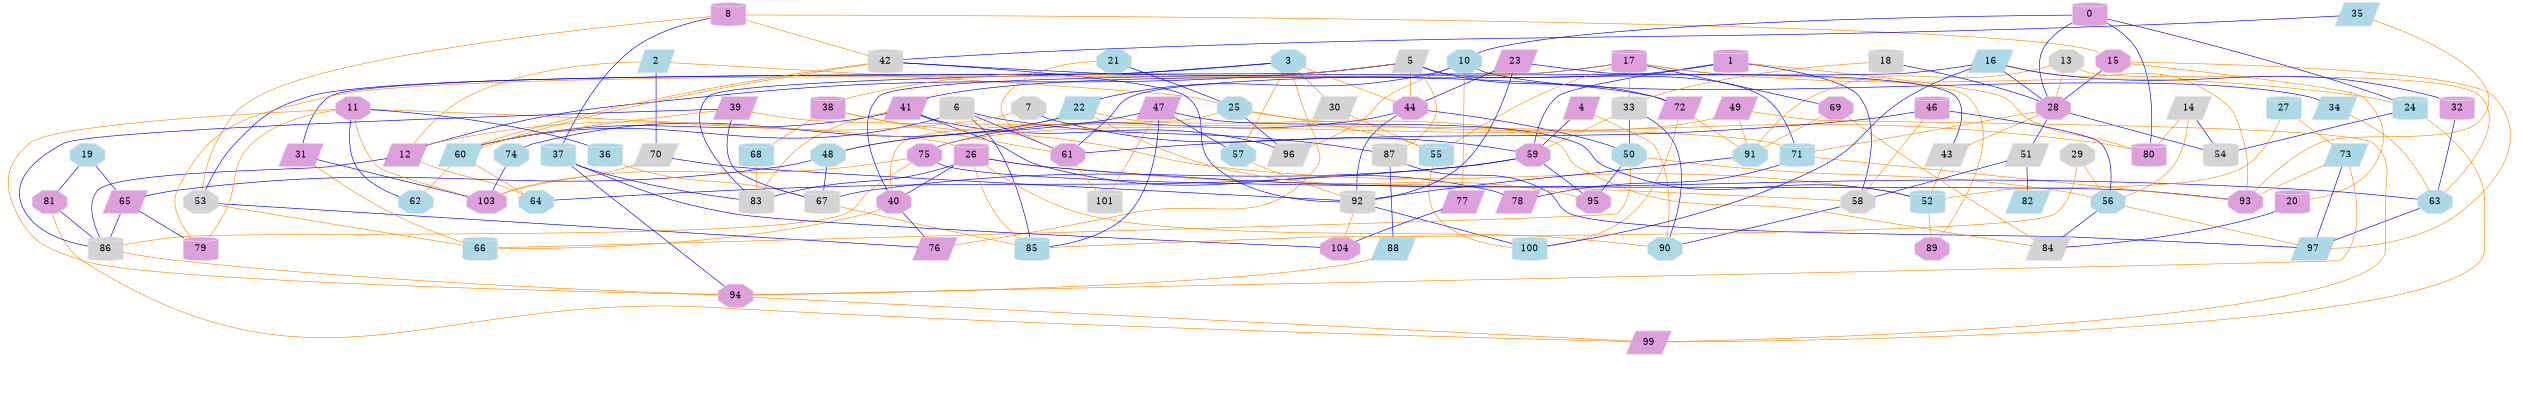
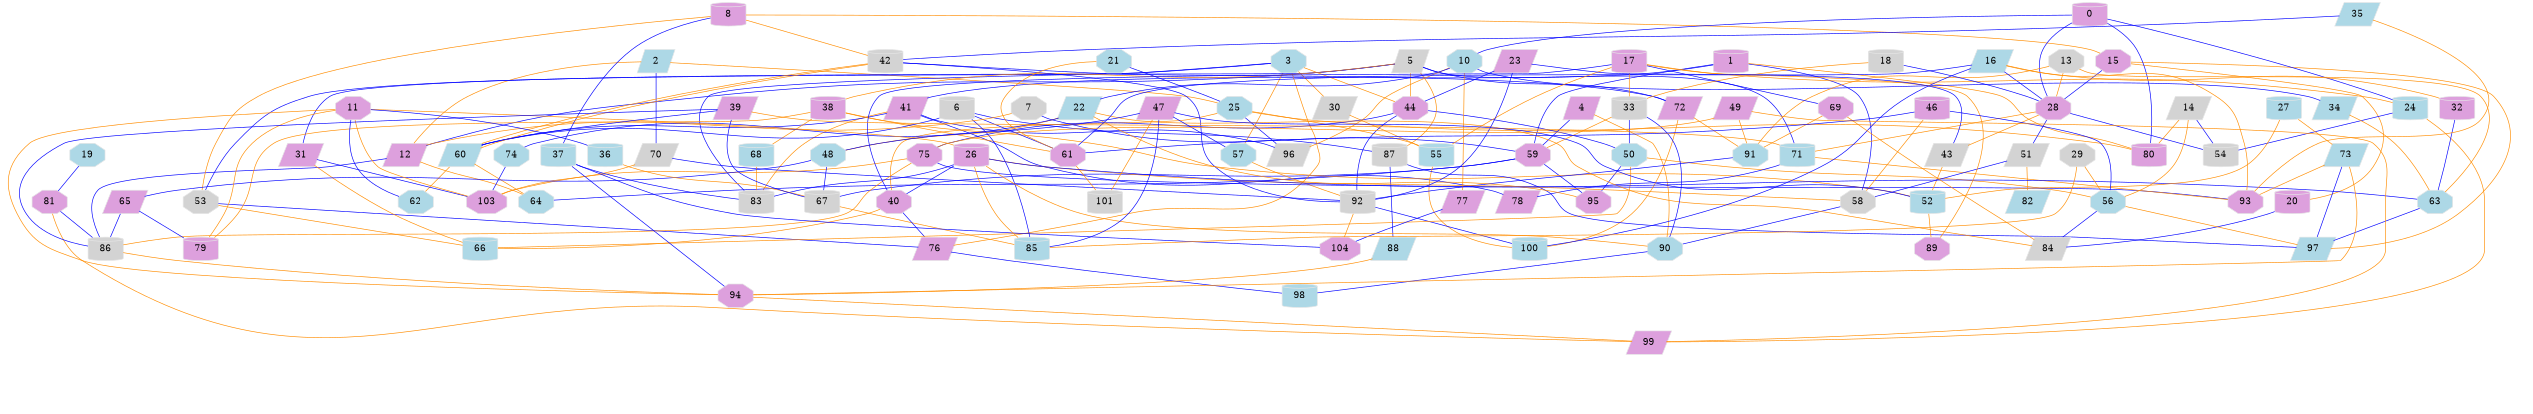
(851, 77) -> (468, 124)
(2223, 78) -> (2223, 78)
(599, 125) -> (599, 125)
(2027, 175) -> (2027, 175)
(106, 178) -> none
none -> (1300, 296)
